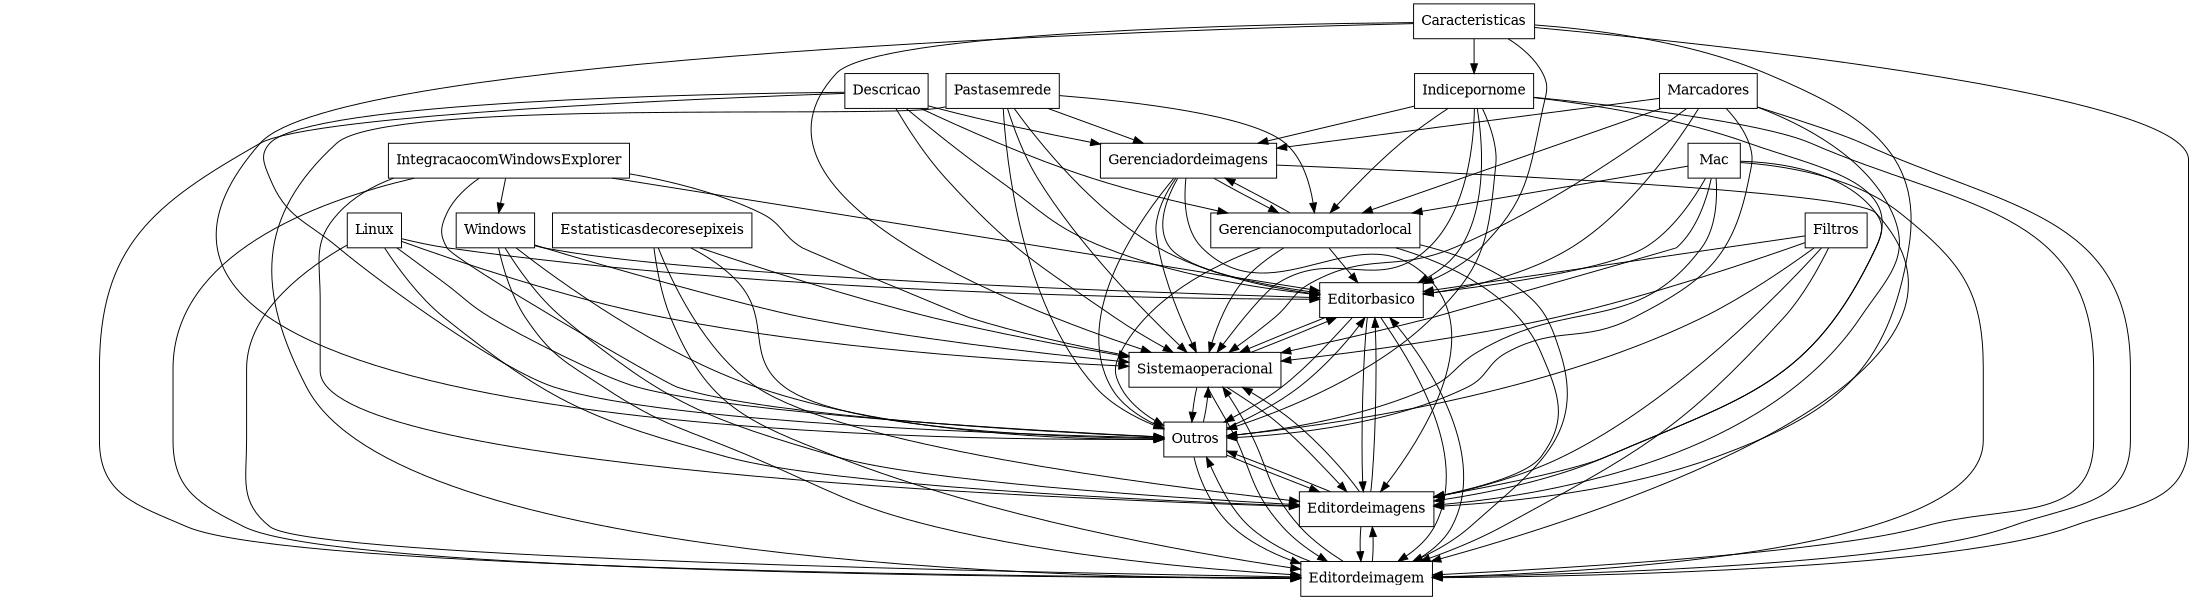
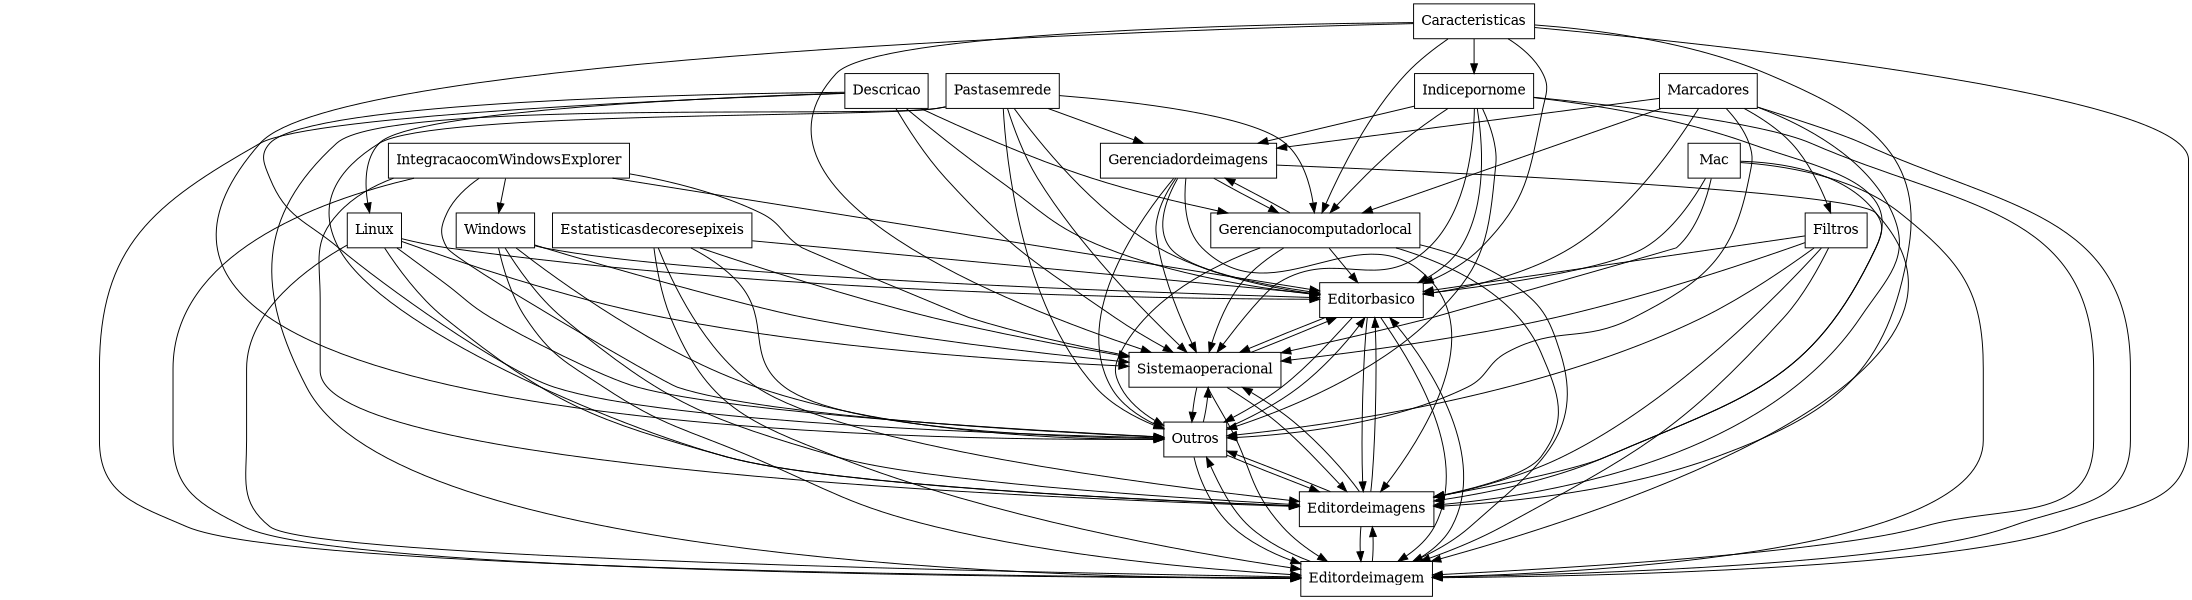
(997, 123) -> (578, 107)
(1555, 189) -> (1378, 108)
(1477, 237) -> (1795, 148)
none -> (1017, 266)
(1507, 337) -> none
none -> (461, 347)
(1273, 488) -> none
